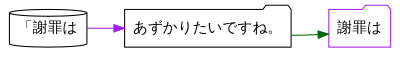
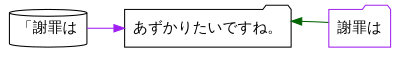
(305, 35) -> (315, 22)
